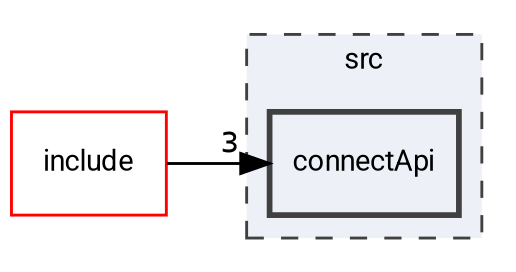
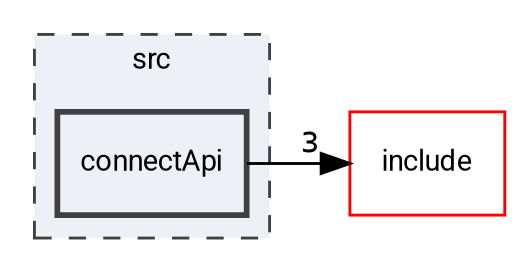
(204, 163) -> (288, 163)
